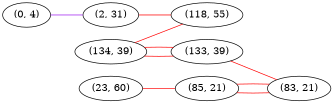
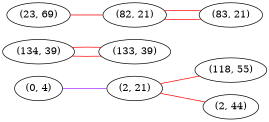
(111, 15) -> (135, 88)
(159, 33) -> none
(254, 70) -> none
(111, 88) -> (39, 15)
(207, 88) -> (135, 15)
none -> (231, 107)
